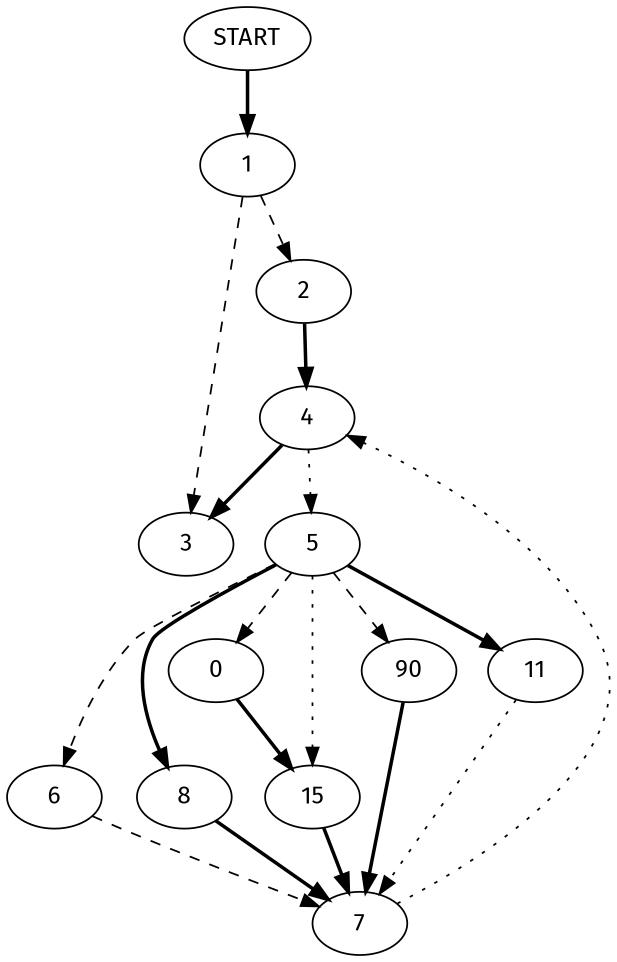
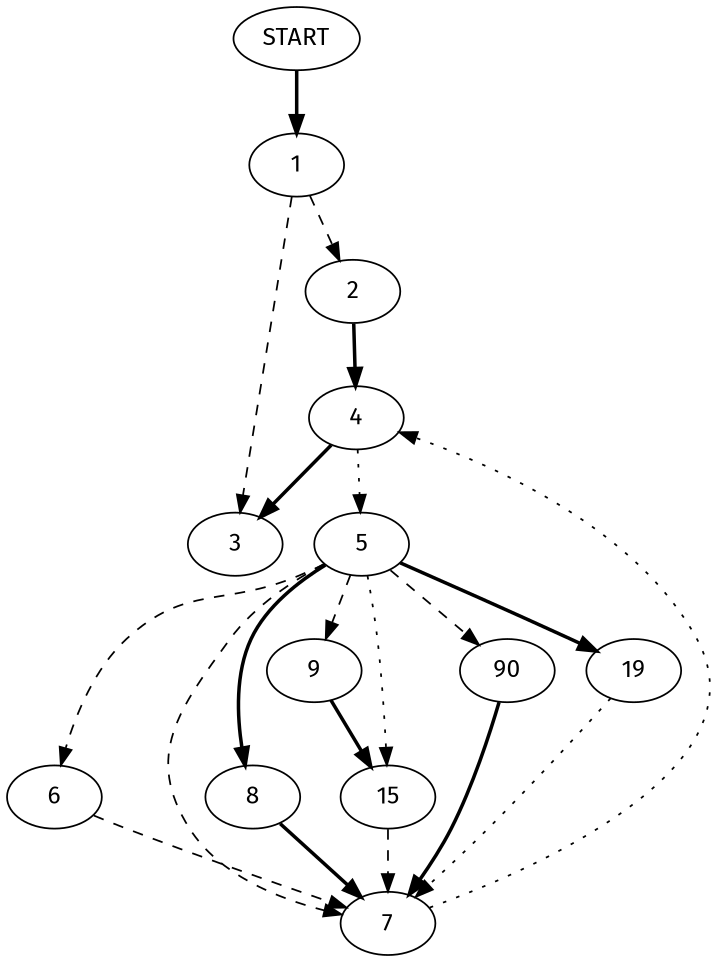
(216, 671) -> (314, 671)
(535, 671) -> (634, 671)
none -> (170, 747)
(333, 852) -> (388, 852)
